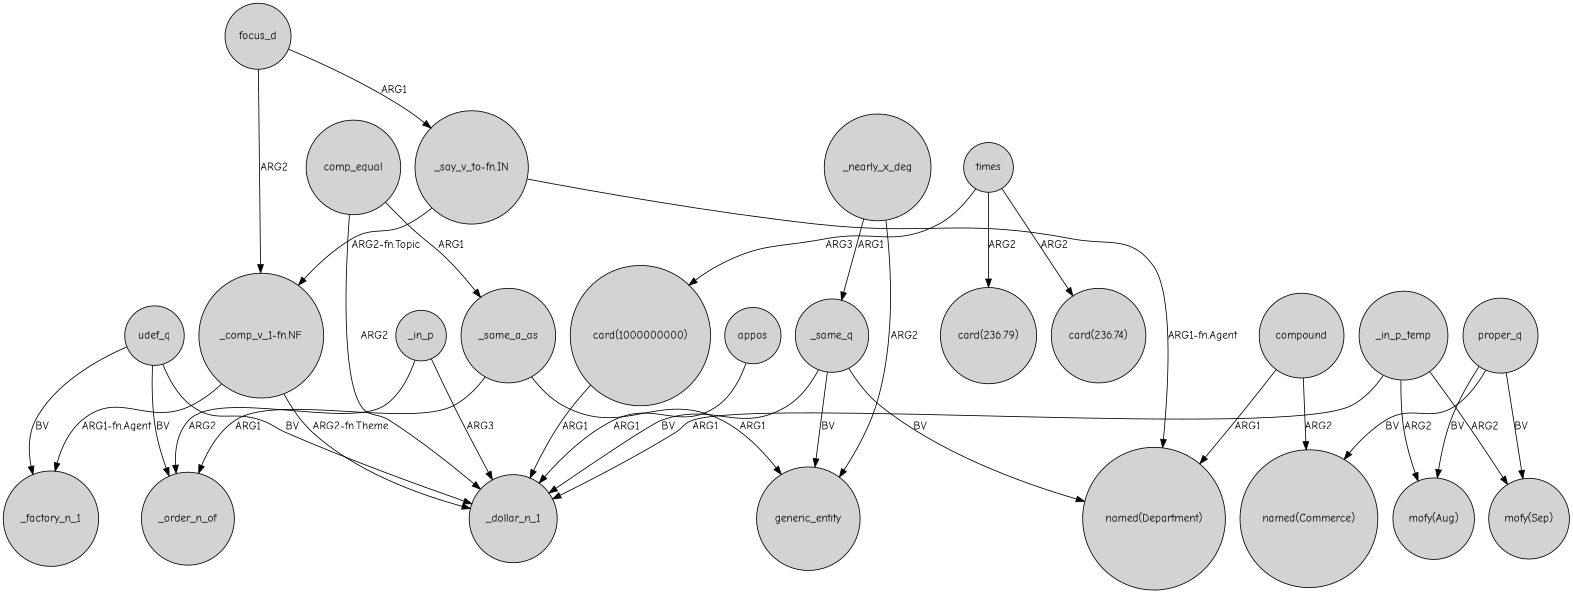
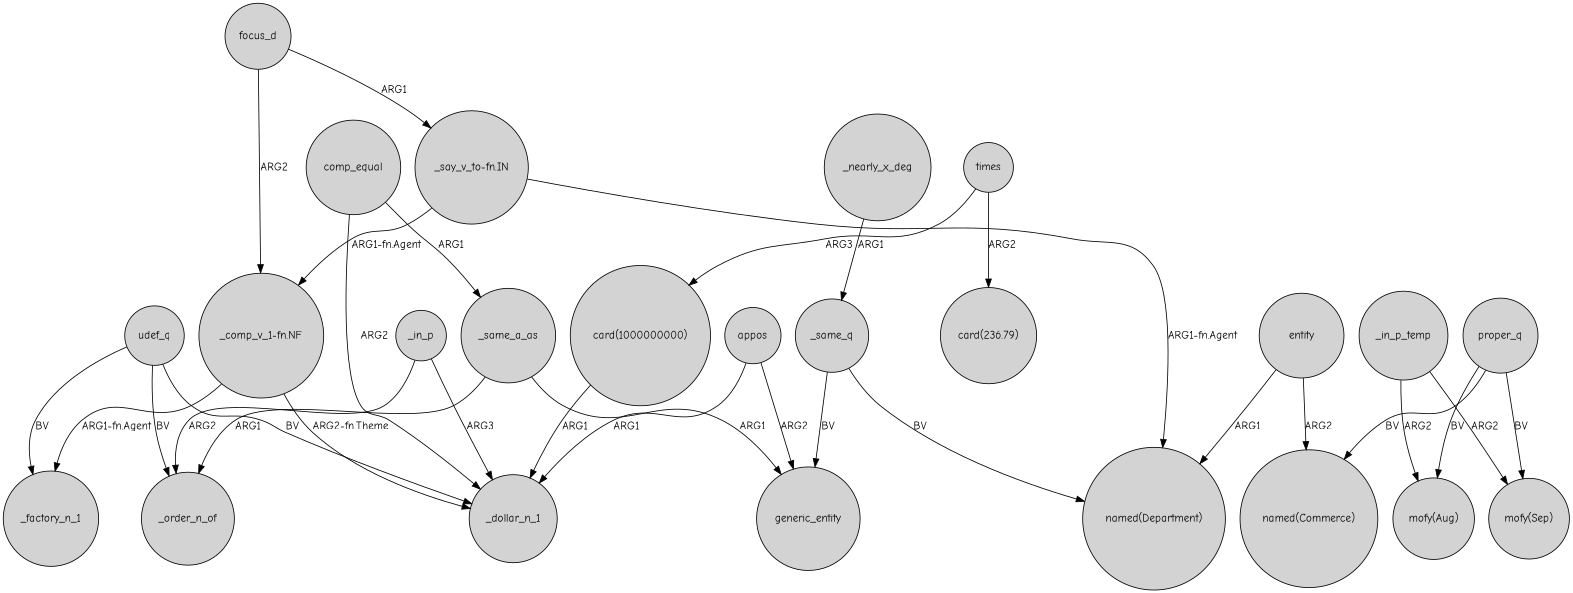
(386, 245) -> (386, 245)
(1099, 336) -> none
(1302, 336) -> (1302, 336)
(887, 350) -> (776, 412)
(968, 415) -> none
(658, 422) -> none
